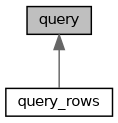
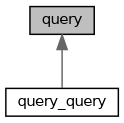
(59, 102) -> (62, 102)
